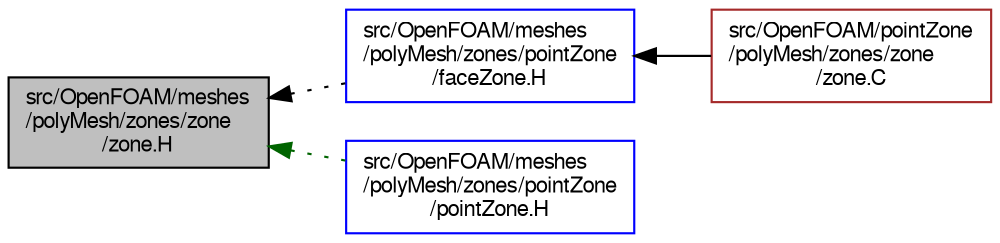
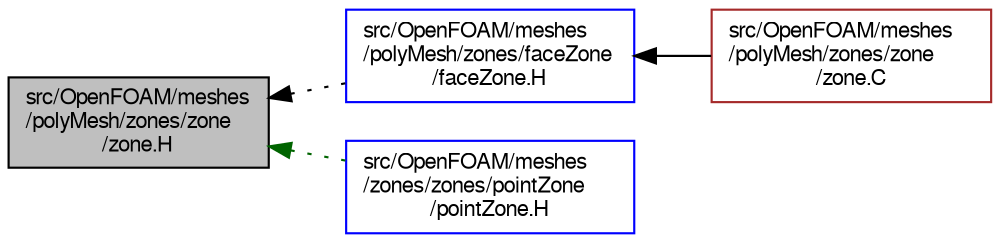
(490, 56) -> (490, 56)
(851, 56) -> (851, 56)
(490, 187) -> (490, 187)
